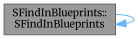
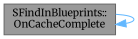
(60, 19) -> (60, 19)
